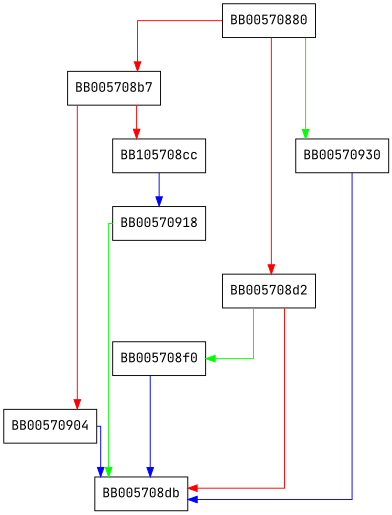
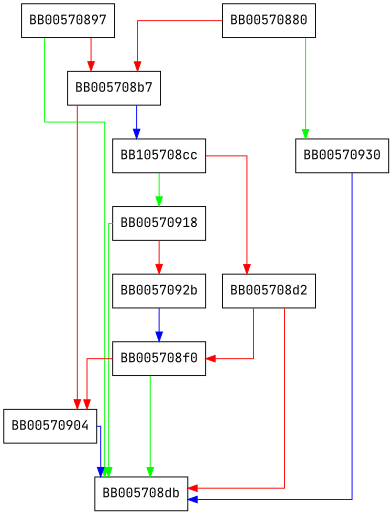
none -> (68, 21)
(137, 117) -> (137, 117)
(271, 151) -> (247, 190)
(159, 185) -> (159, 185)
none -> (159, 291)
(253, 353) -> (253, 353)
none -> (87, 366)
(150, 422) -> (150, 422)
